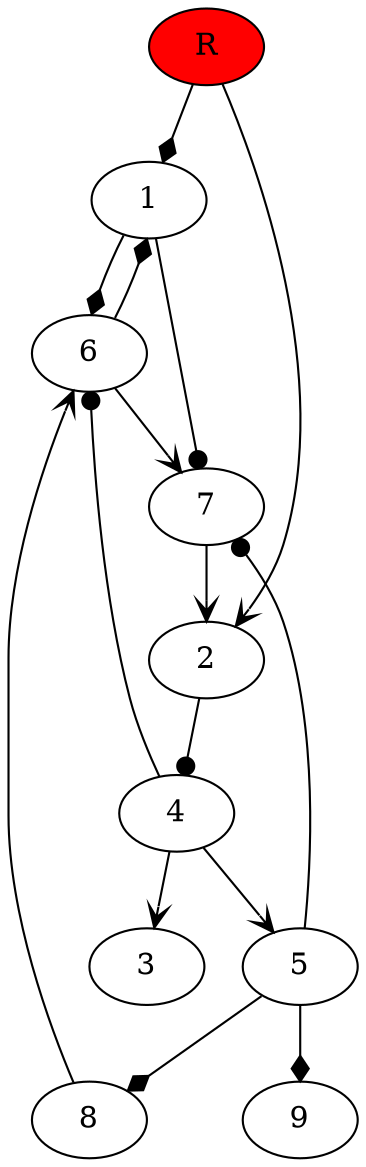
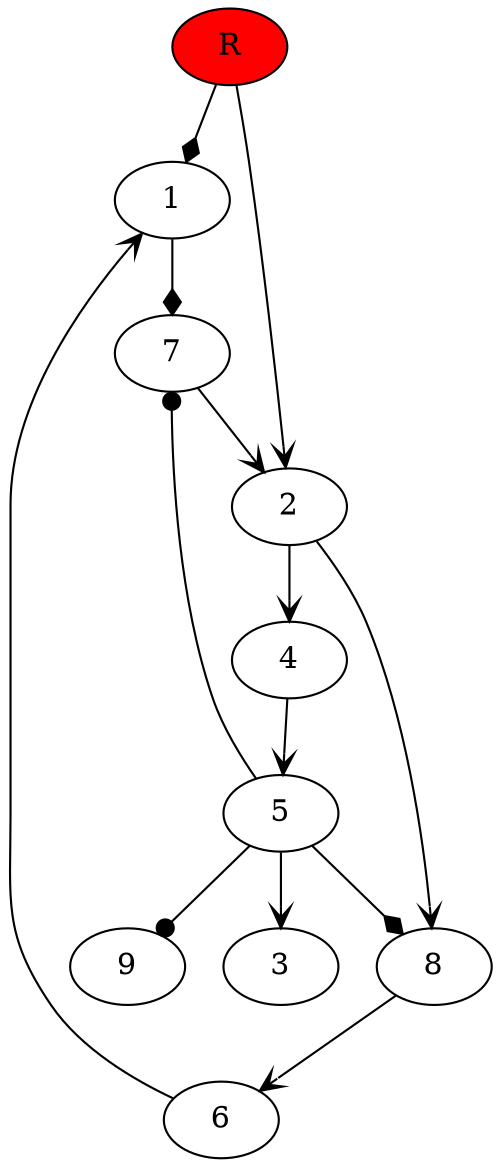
(111, 262) -> none
(128, 291) -> (11, 694)
(176, 345) -> (172, 264)
(141, 422) -> none
(109, 597) -> none
none -> (397, 716)
(193, 728) -> (289, 573)
(164, 879) -> (281, 880)
(300, 1031) -> (211, 884)
